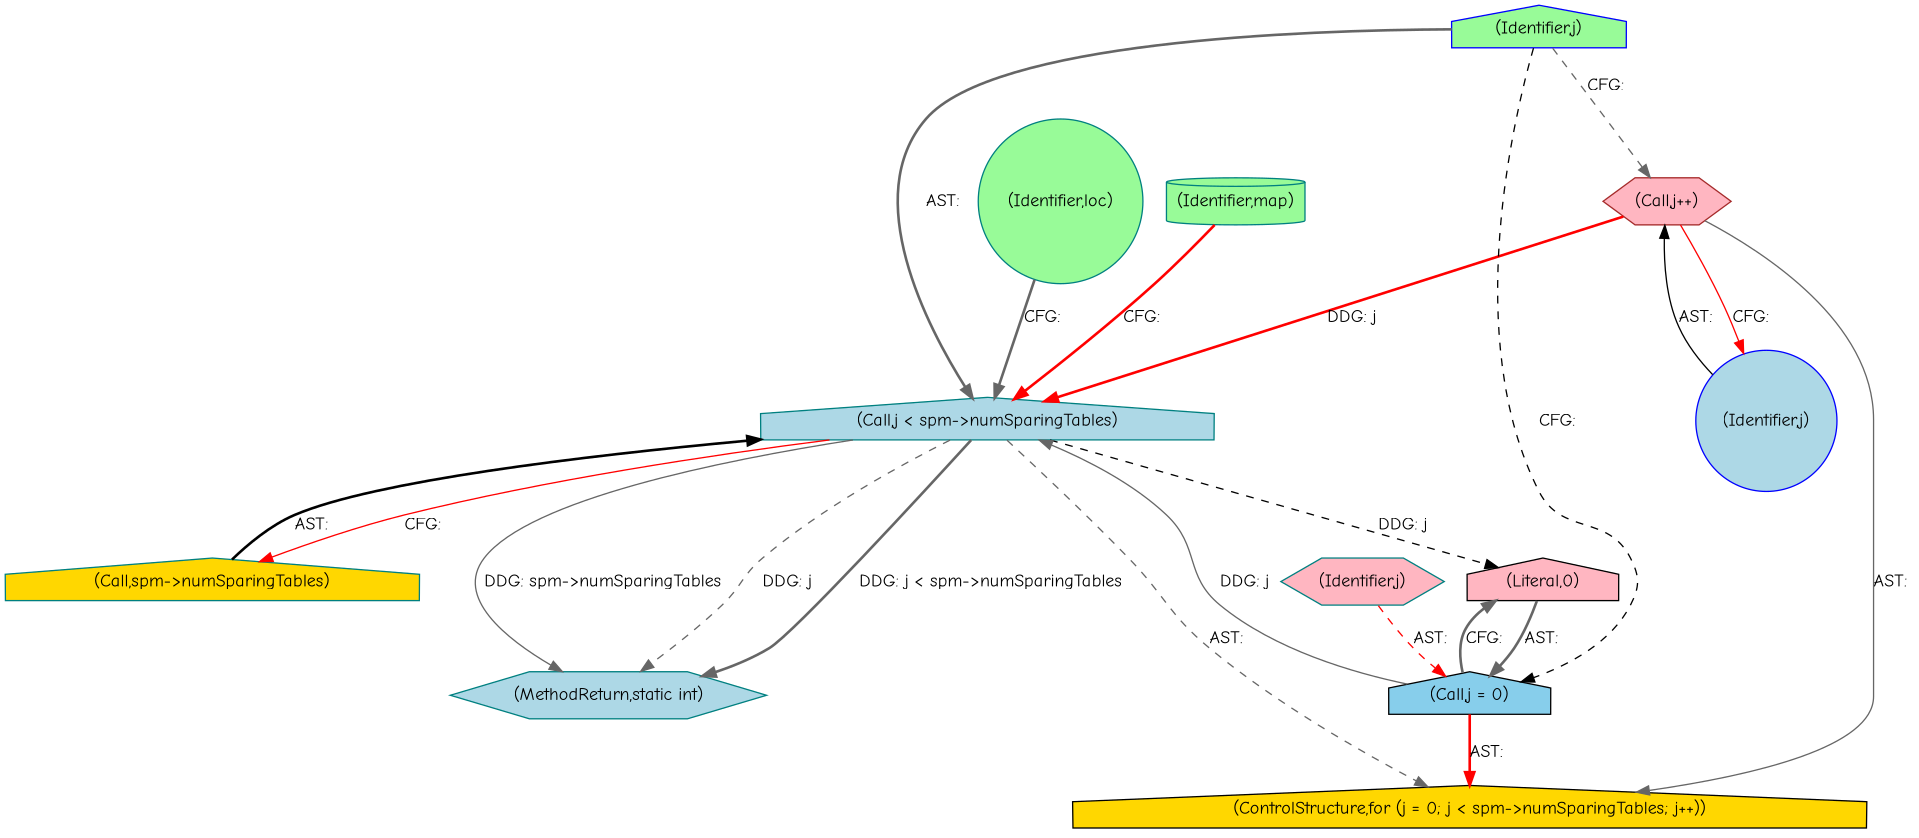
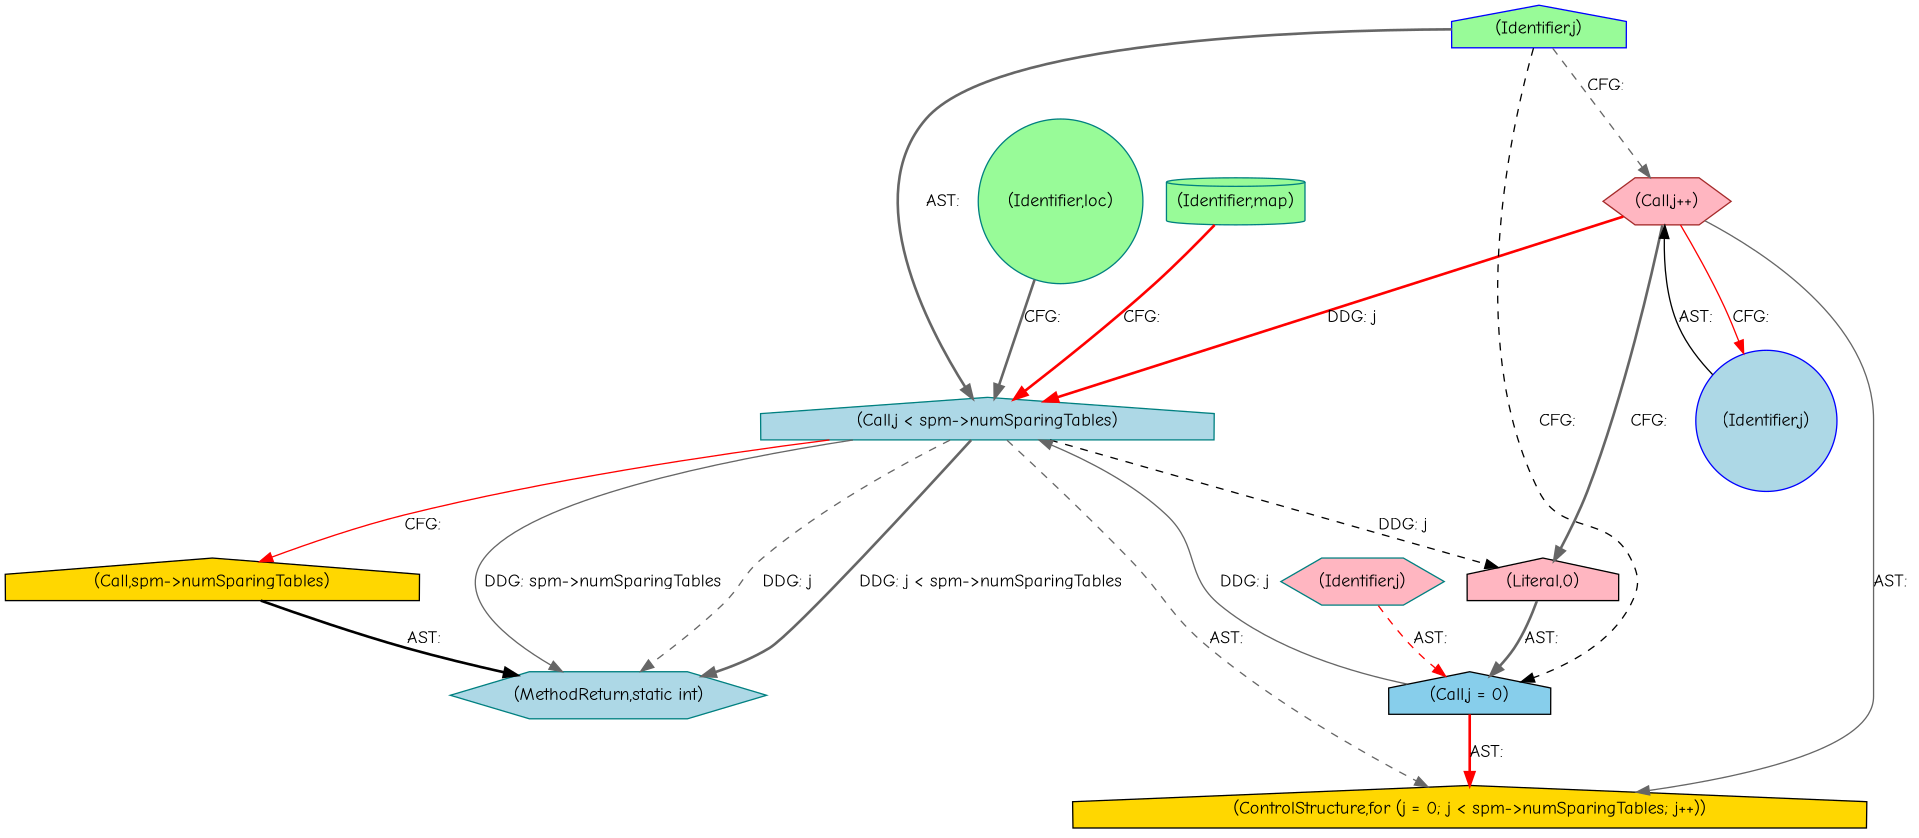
(481, 472) -> (381, 641)
(212, 582) -> (212, 582)
(1462, 637) -> (1621, 390)
